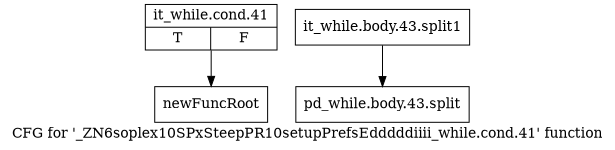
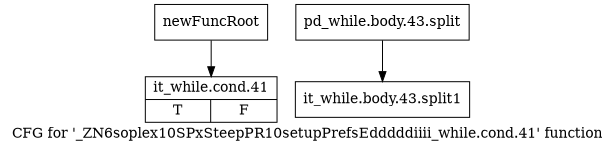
(382, 61) -> (382, 56)
(211, 63) -> (211, 54)
